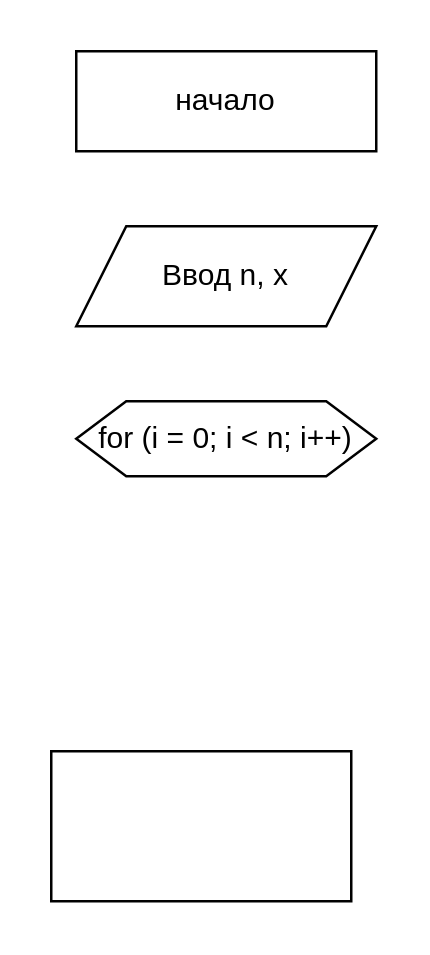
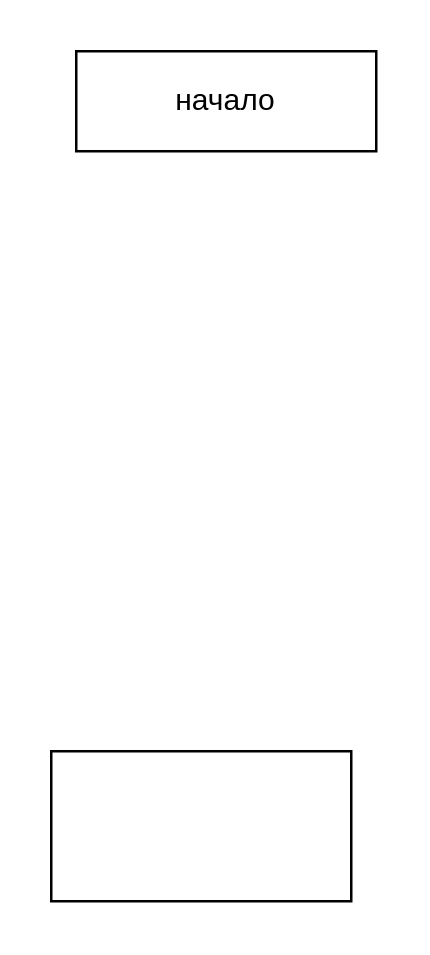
(226, 276) -> none
(226, 439) -> none
